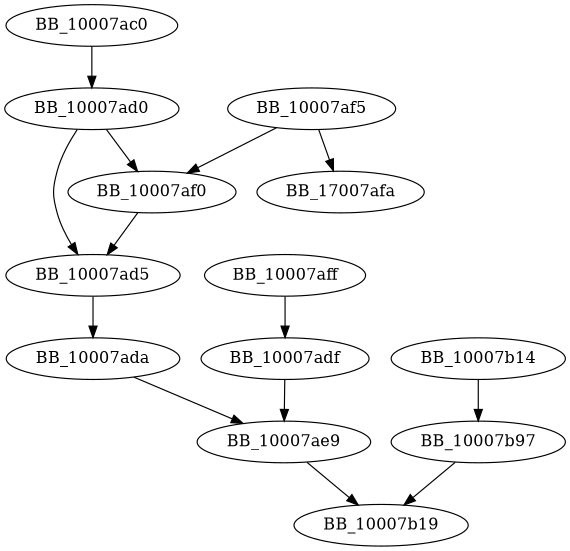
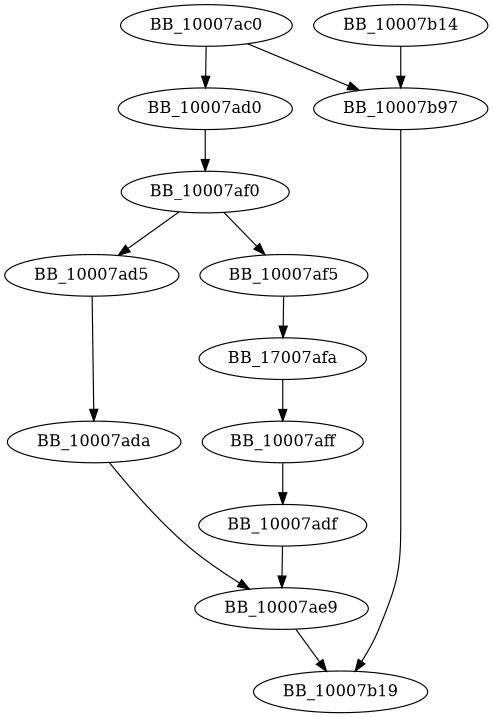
none -> (298, 65)
(237, 148) -> (240, 229)
(54, 186) -> none
none -> (283, 395)
